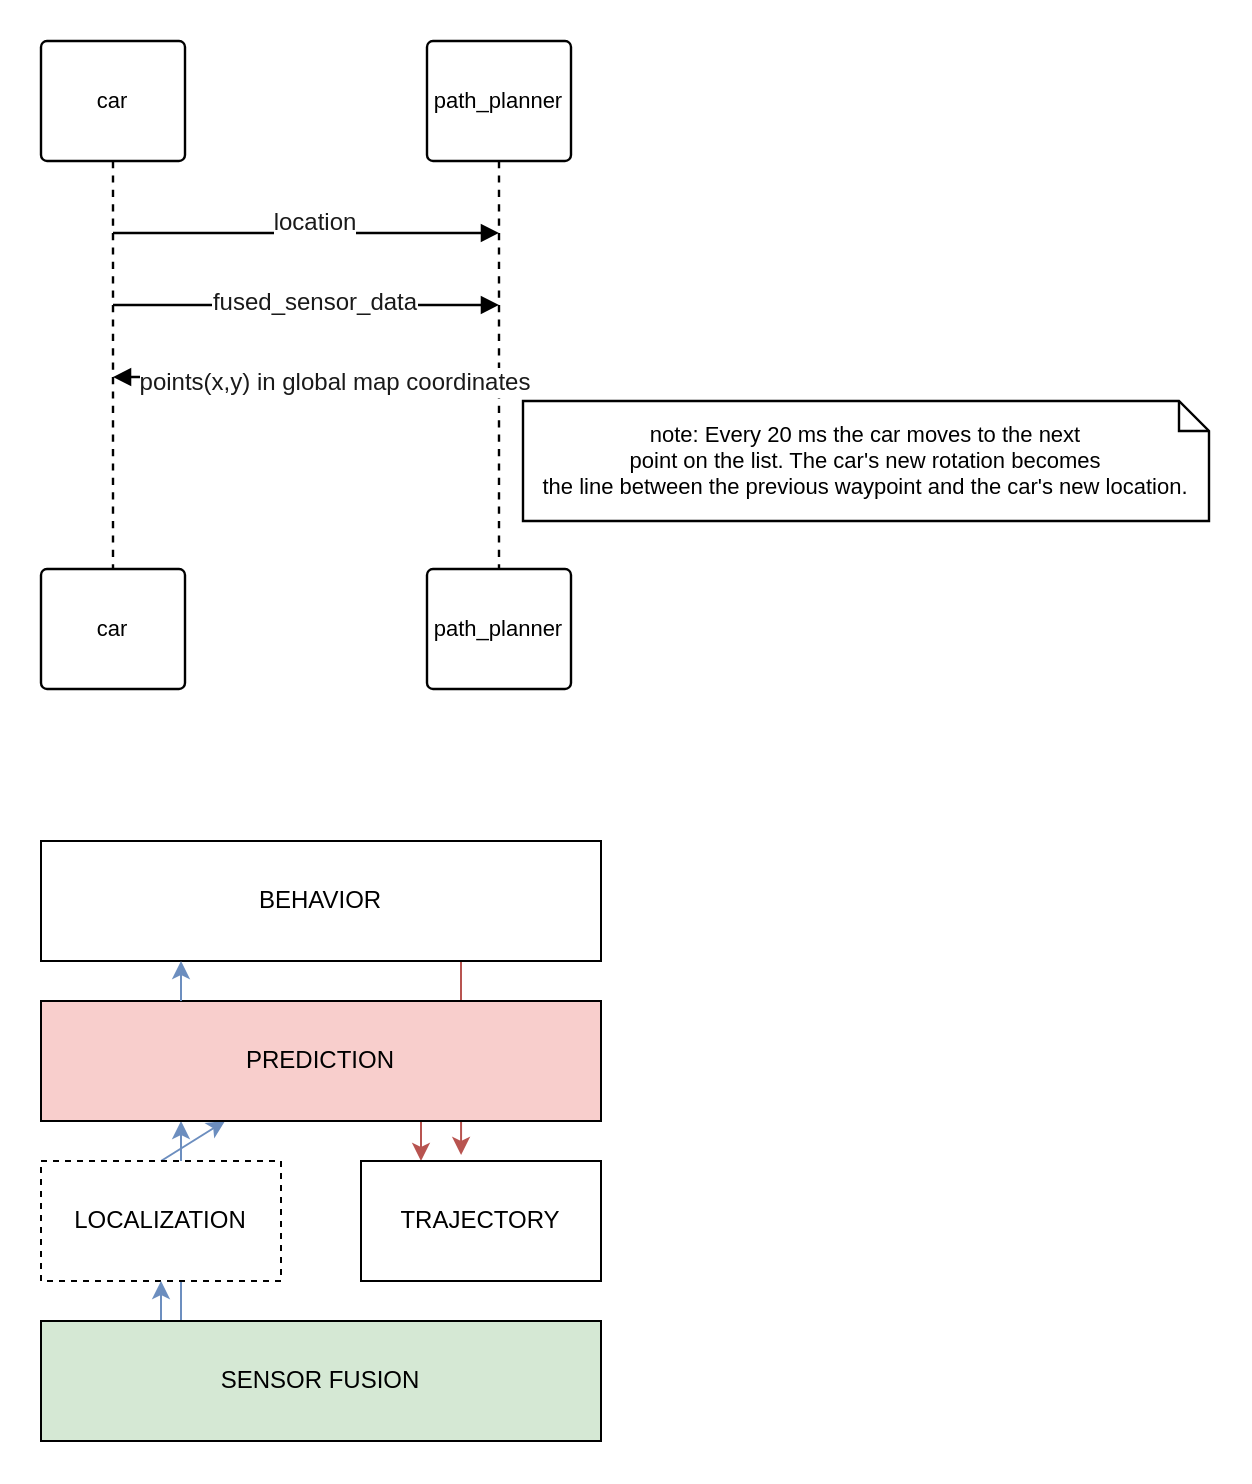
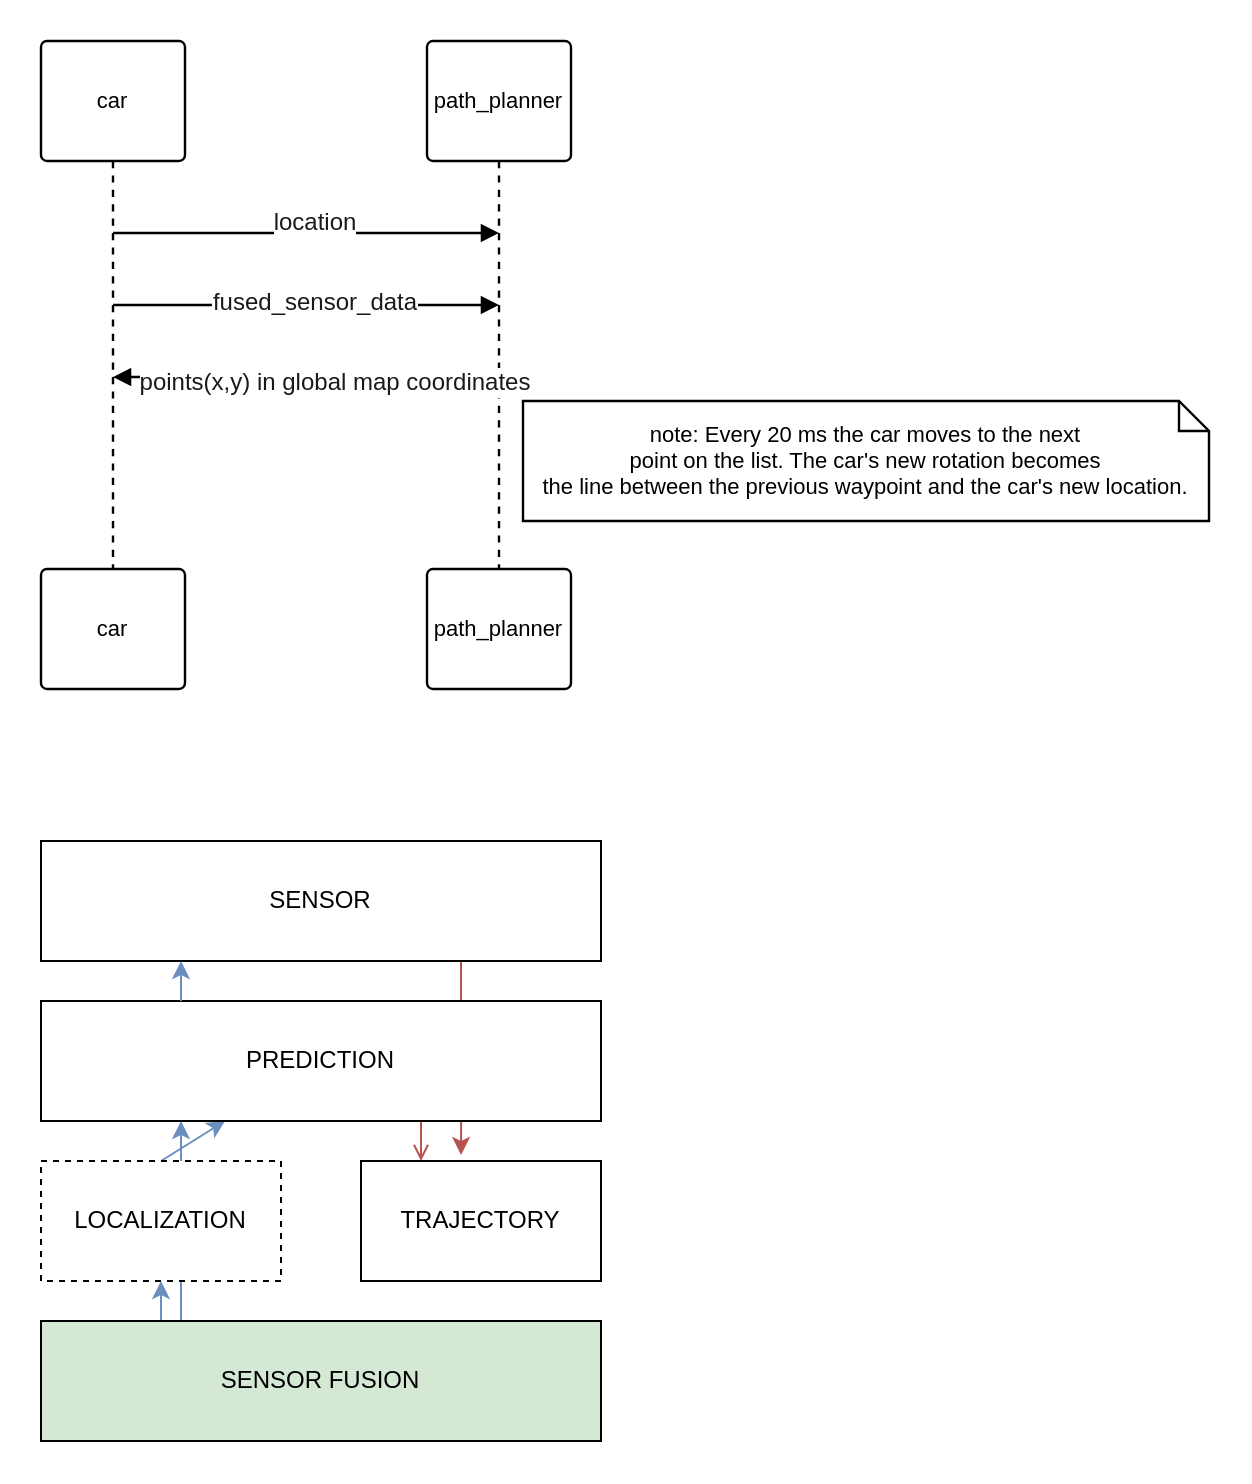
(321, 901) -> (321, 901)
(321, 1061) -> (321, 1061)
(421, 1146) -> (421, 1149)
